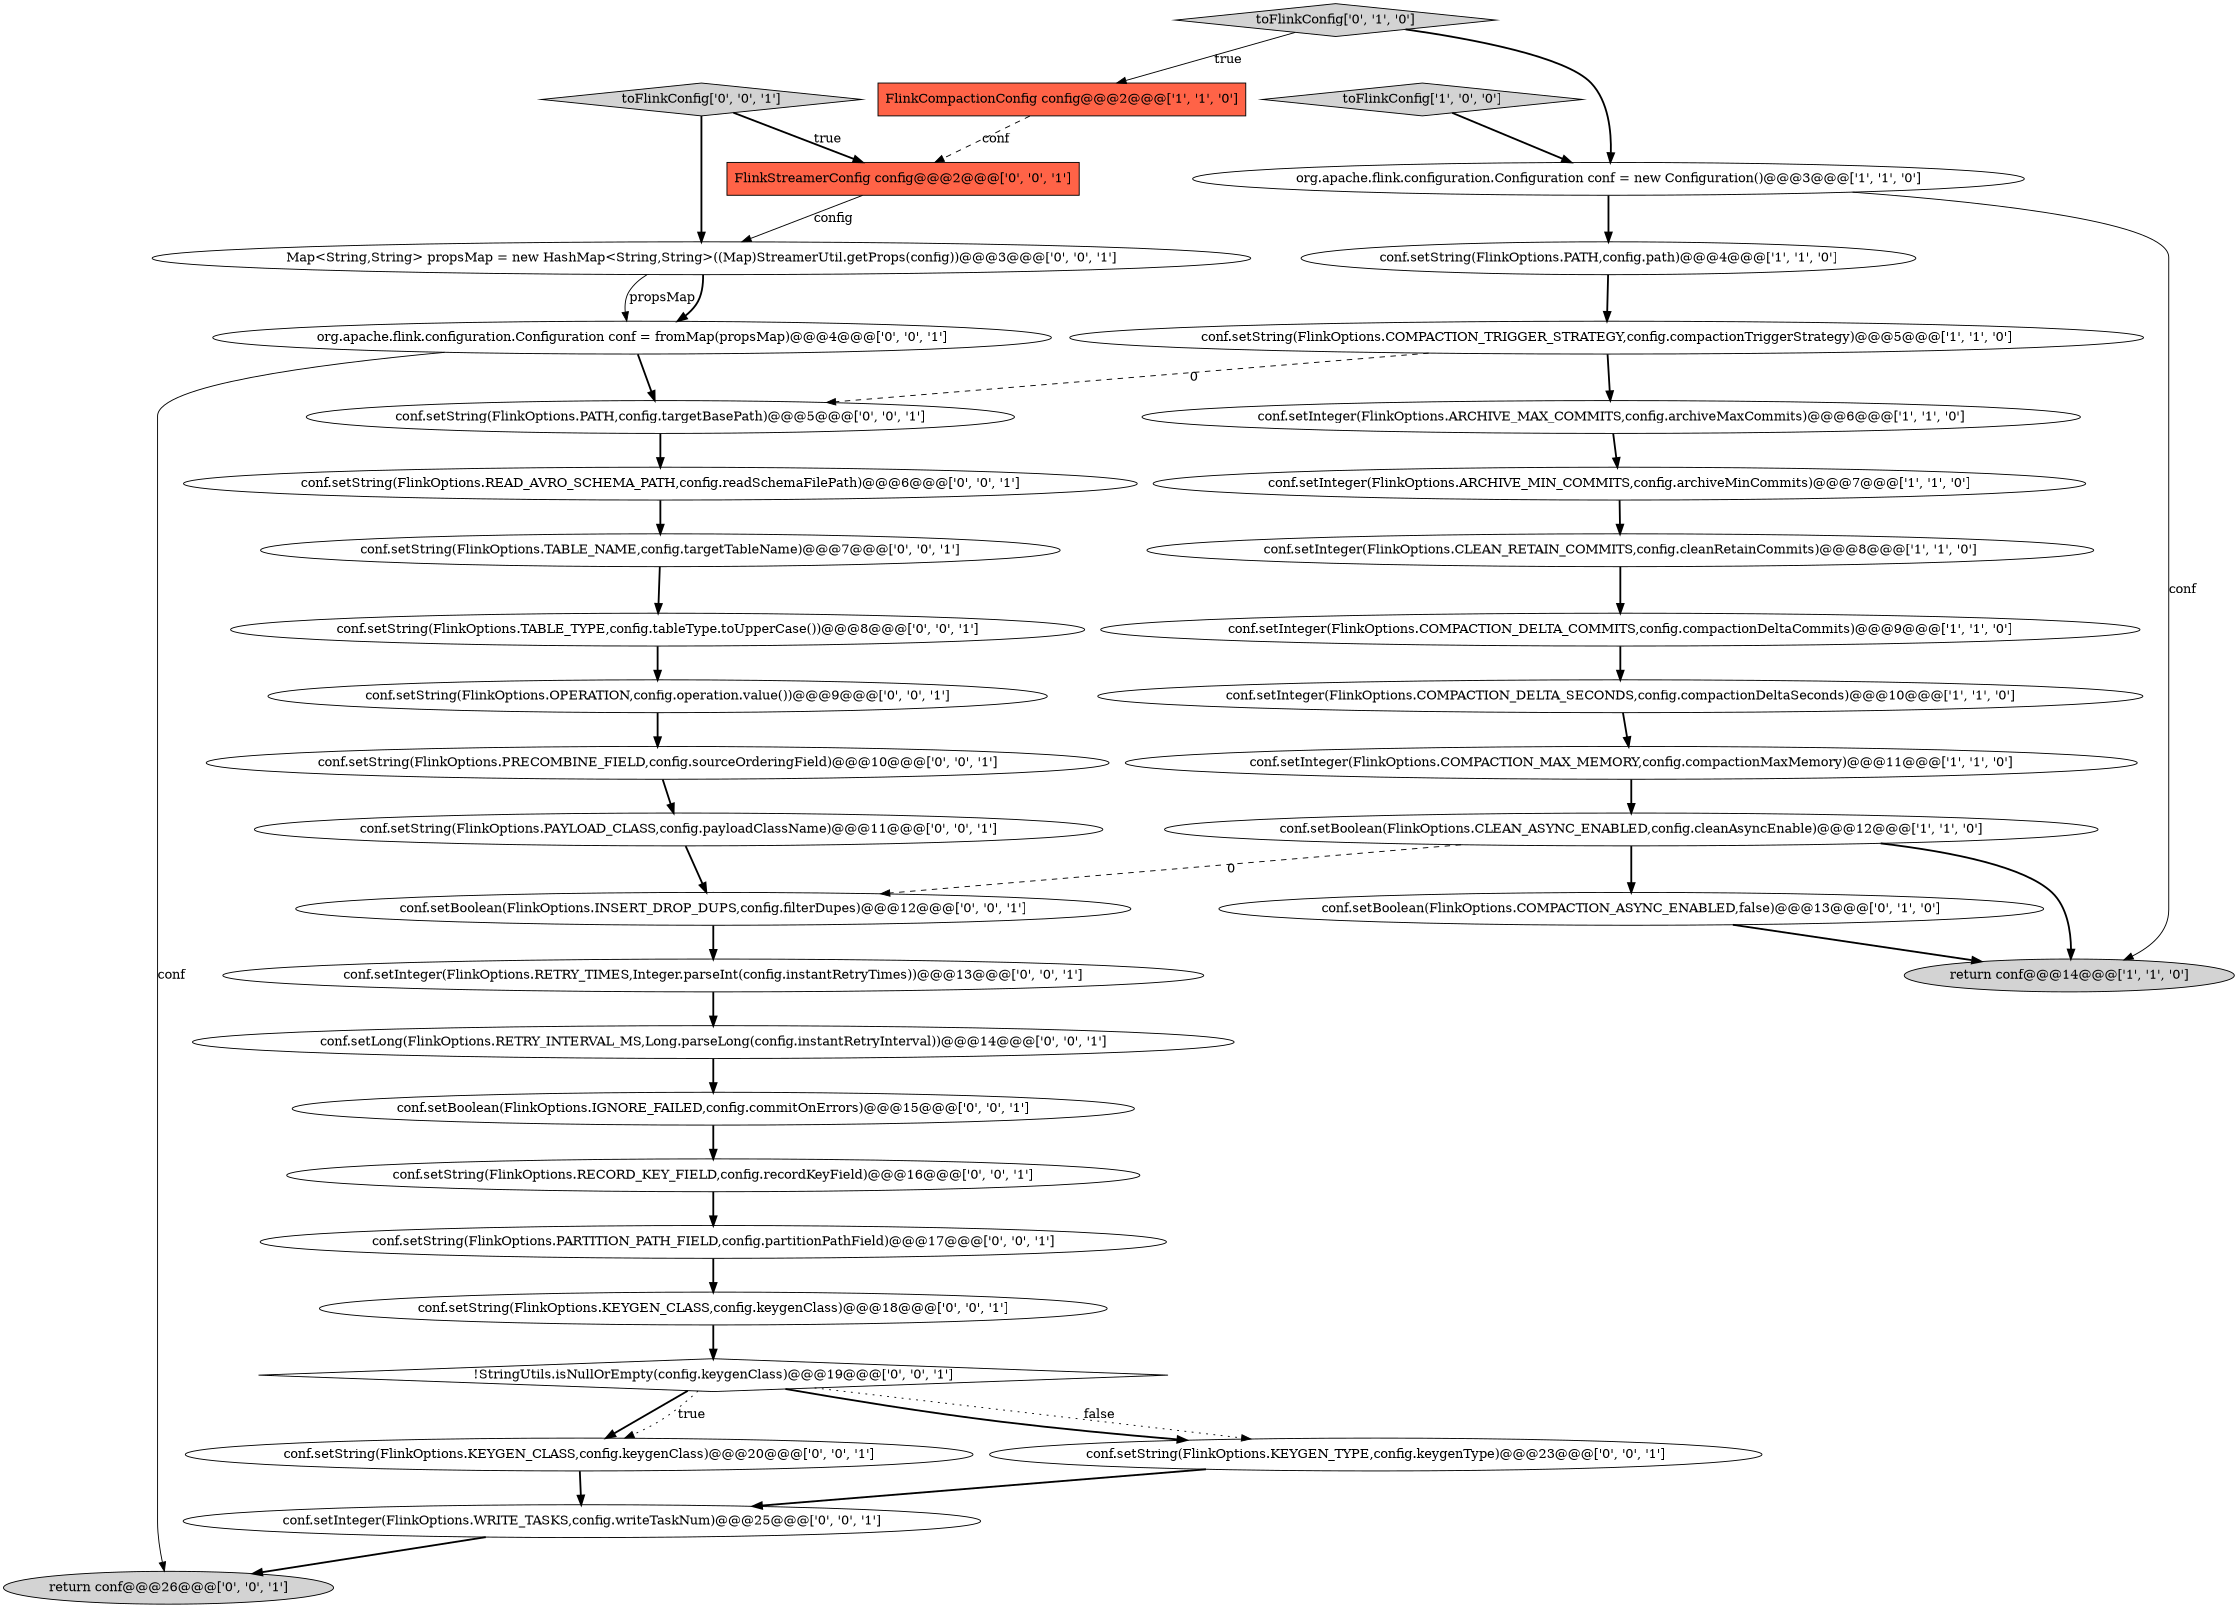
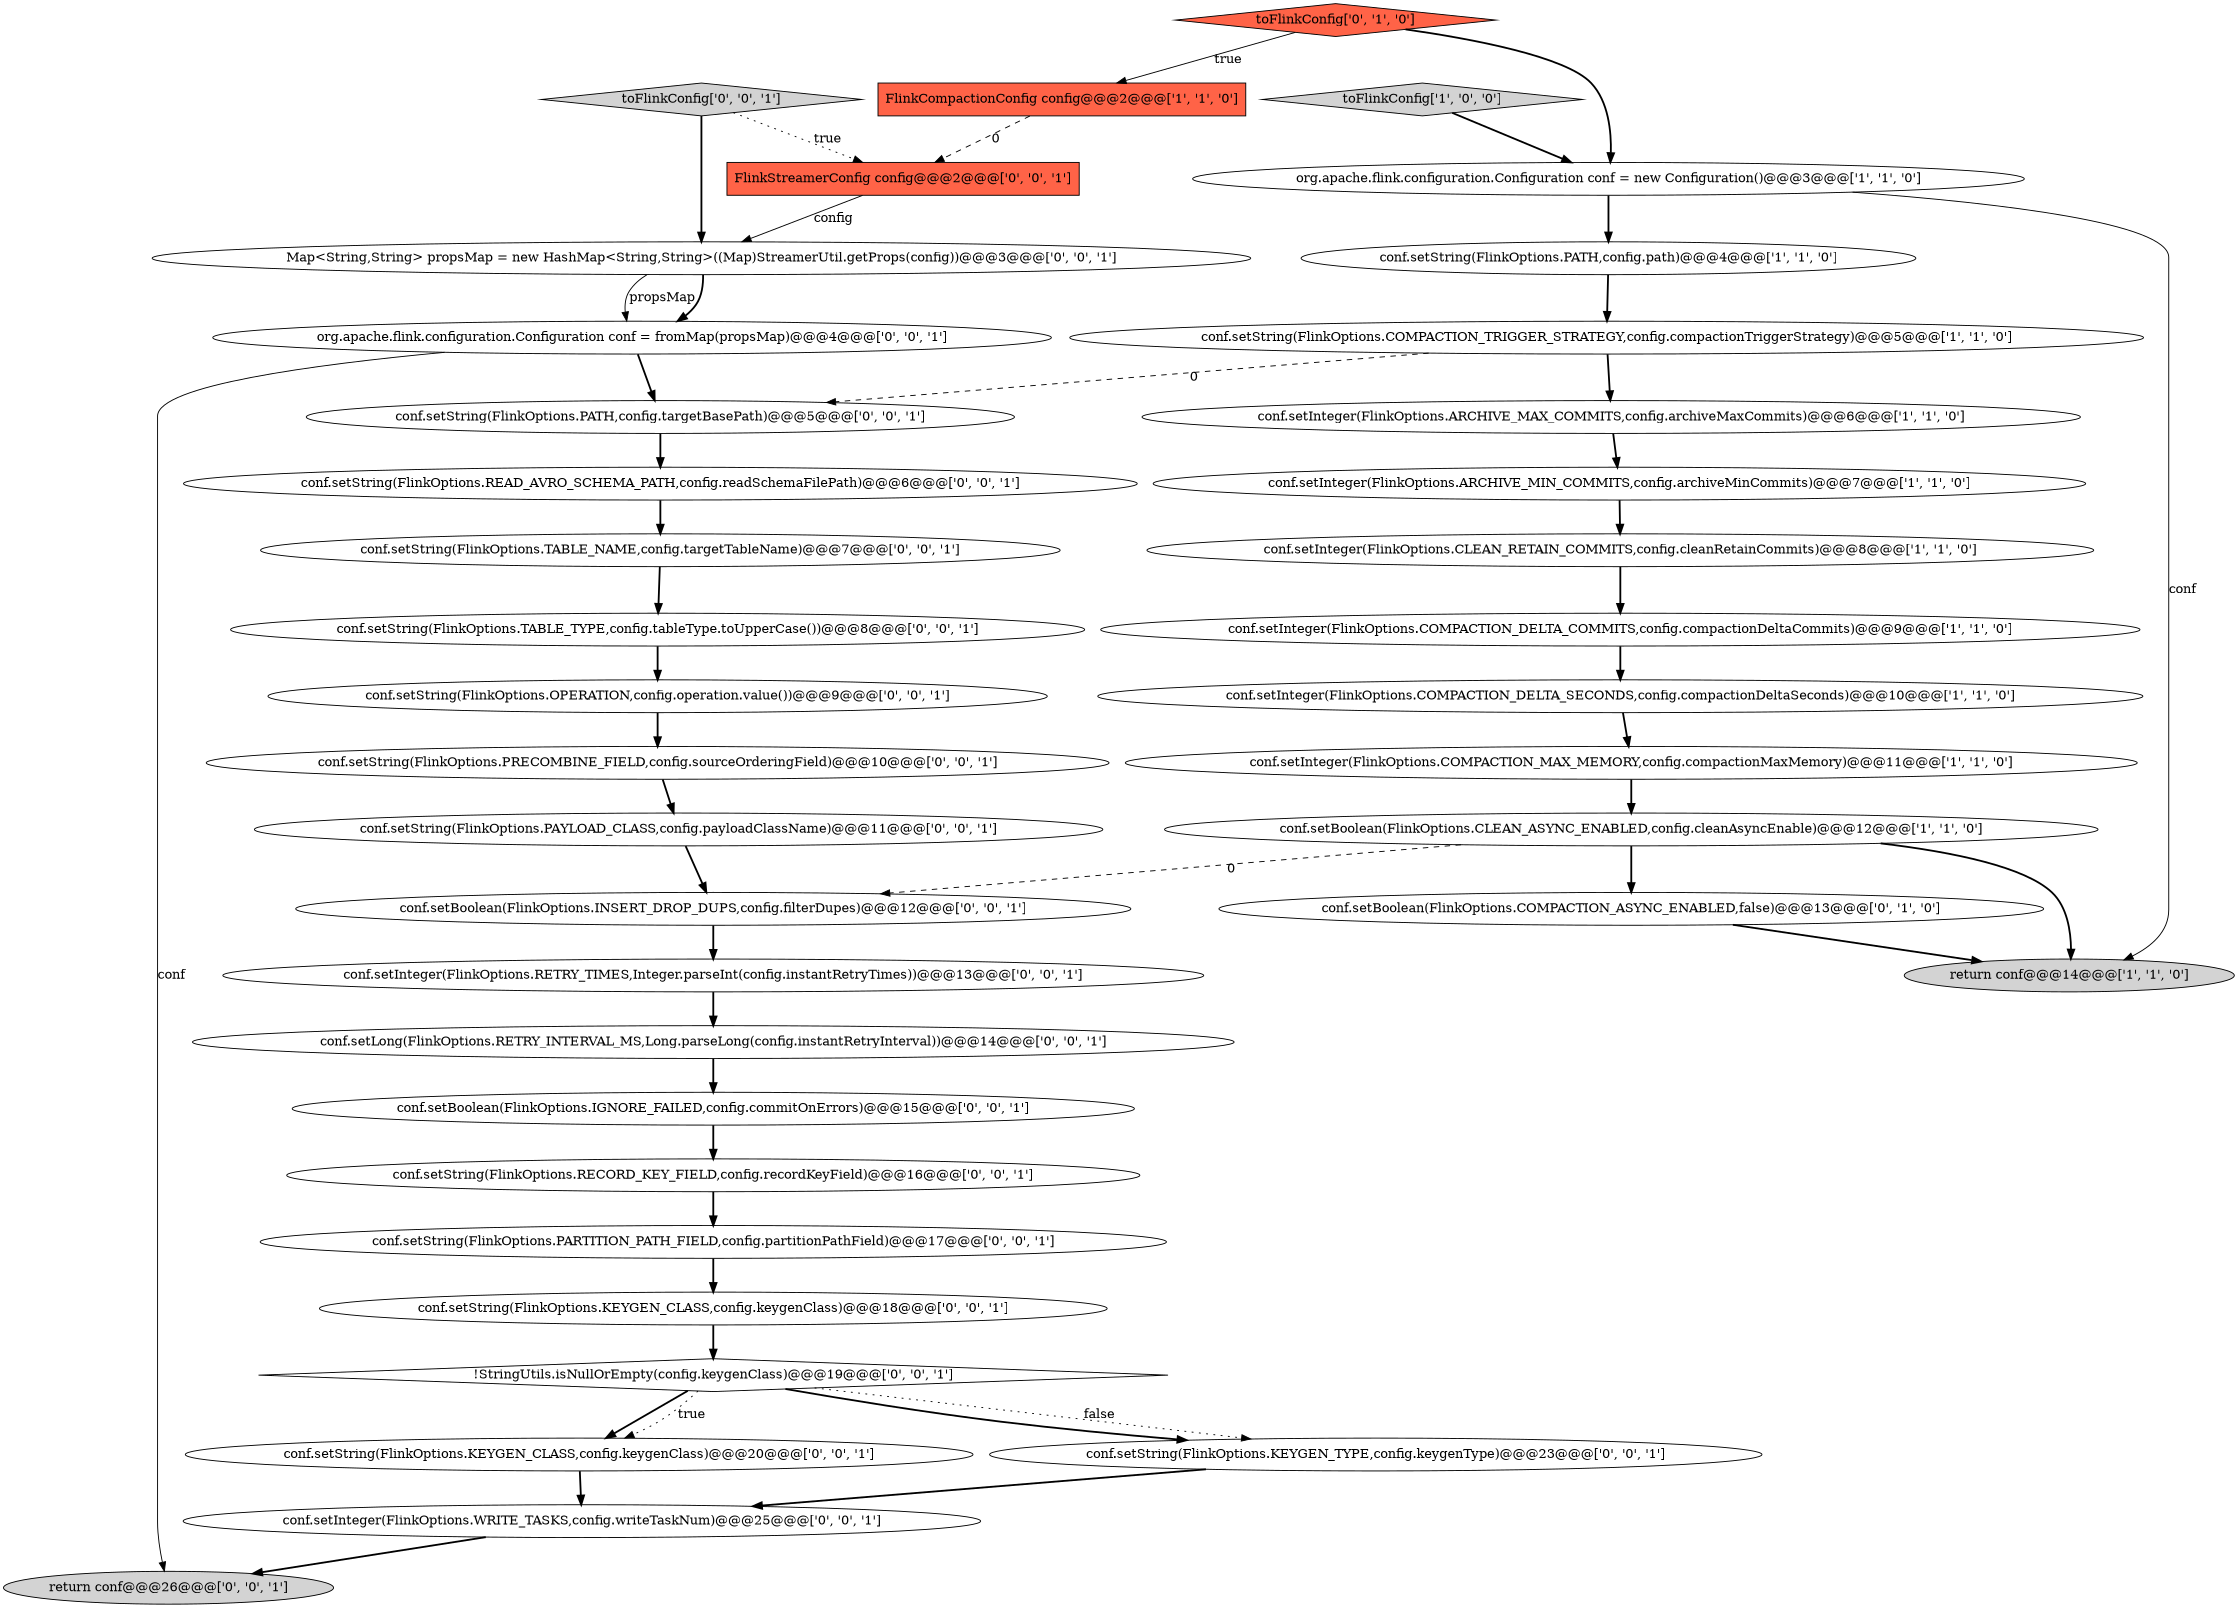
(1336, 20) -> (1336, 20)
(794, 136) -> (794, 136)
(996, 139) -> (996, 139)
